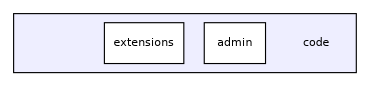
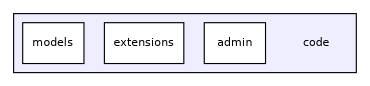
none -> (53, 43)
